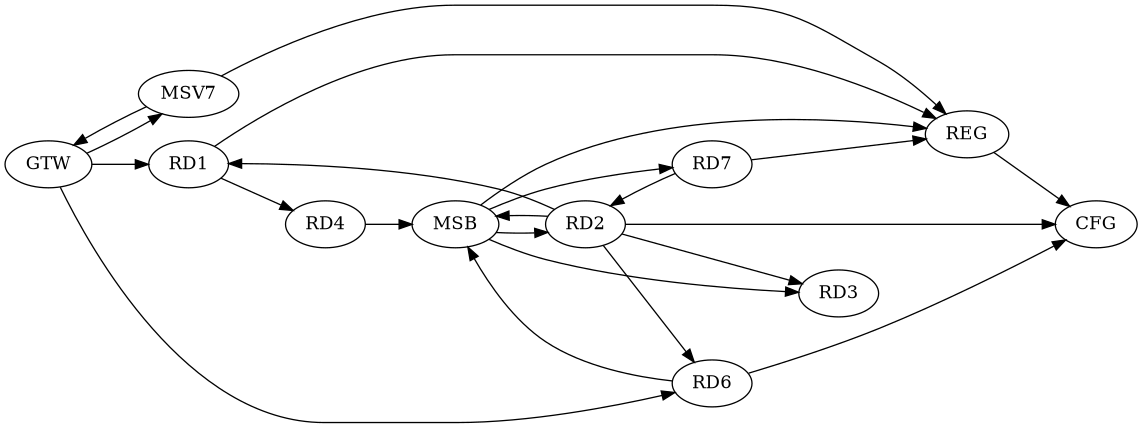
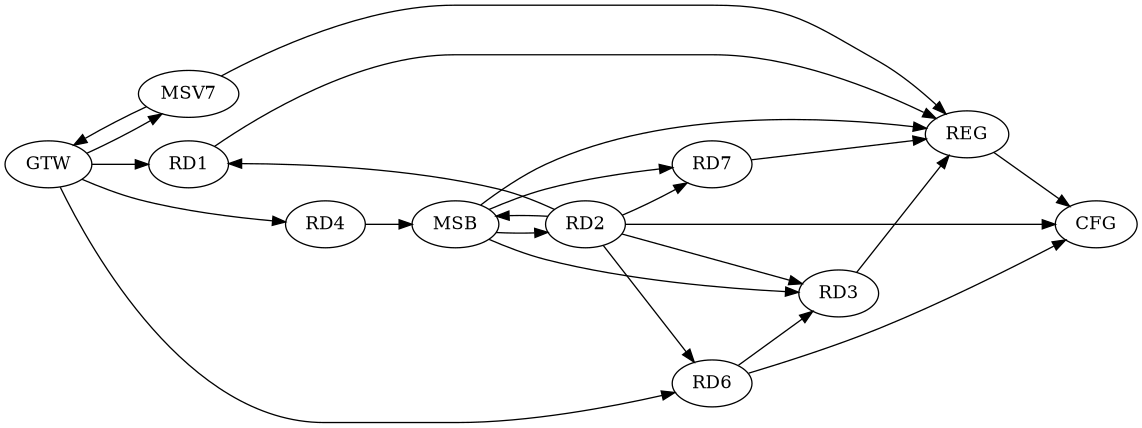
(648, 186) -> (649, 203)
(251, 192) -> (175, 208)
none -> (901, 216)
(556, 348) -> (770, 342)
